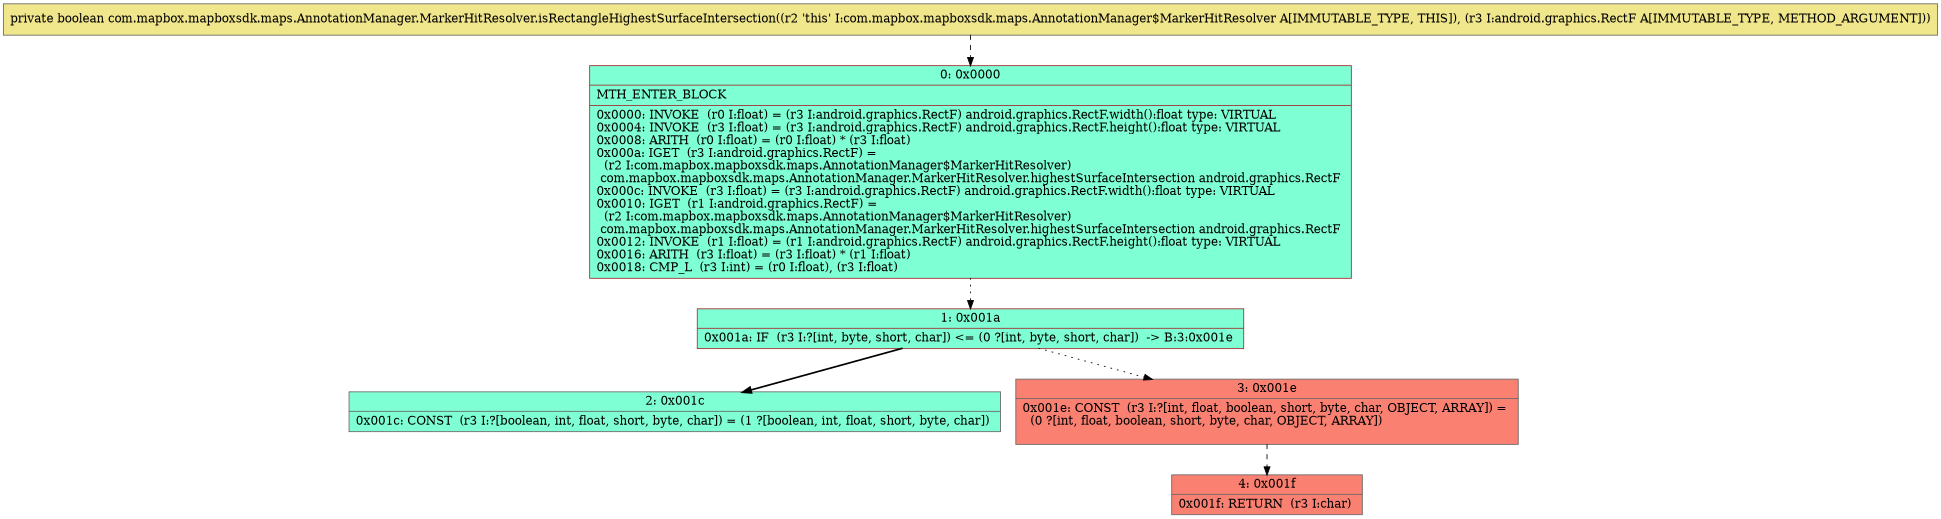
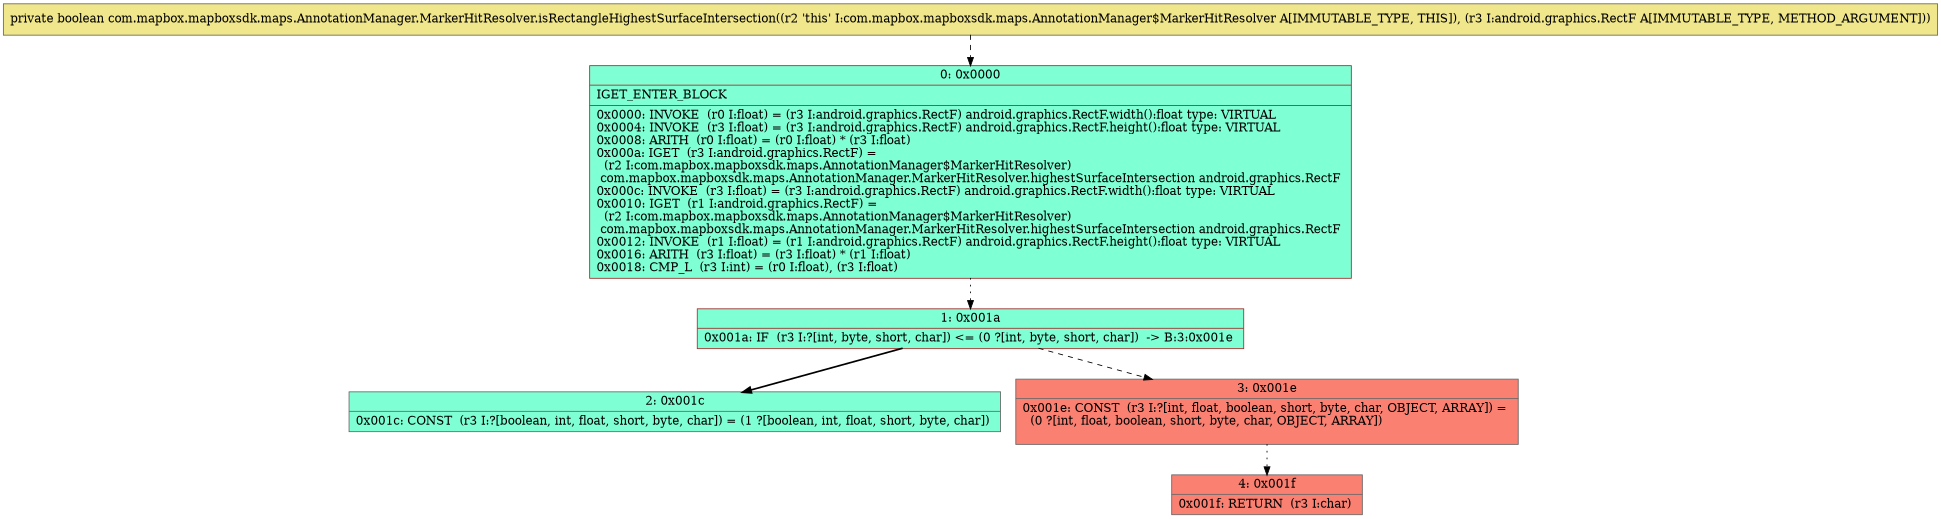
(662, 95) -> (662, 95)
(1091, 363) -> (1091, 363)
(1267, 455) -> (1267, 455)
